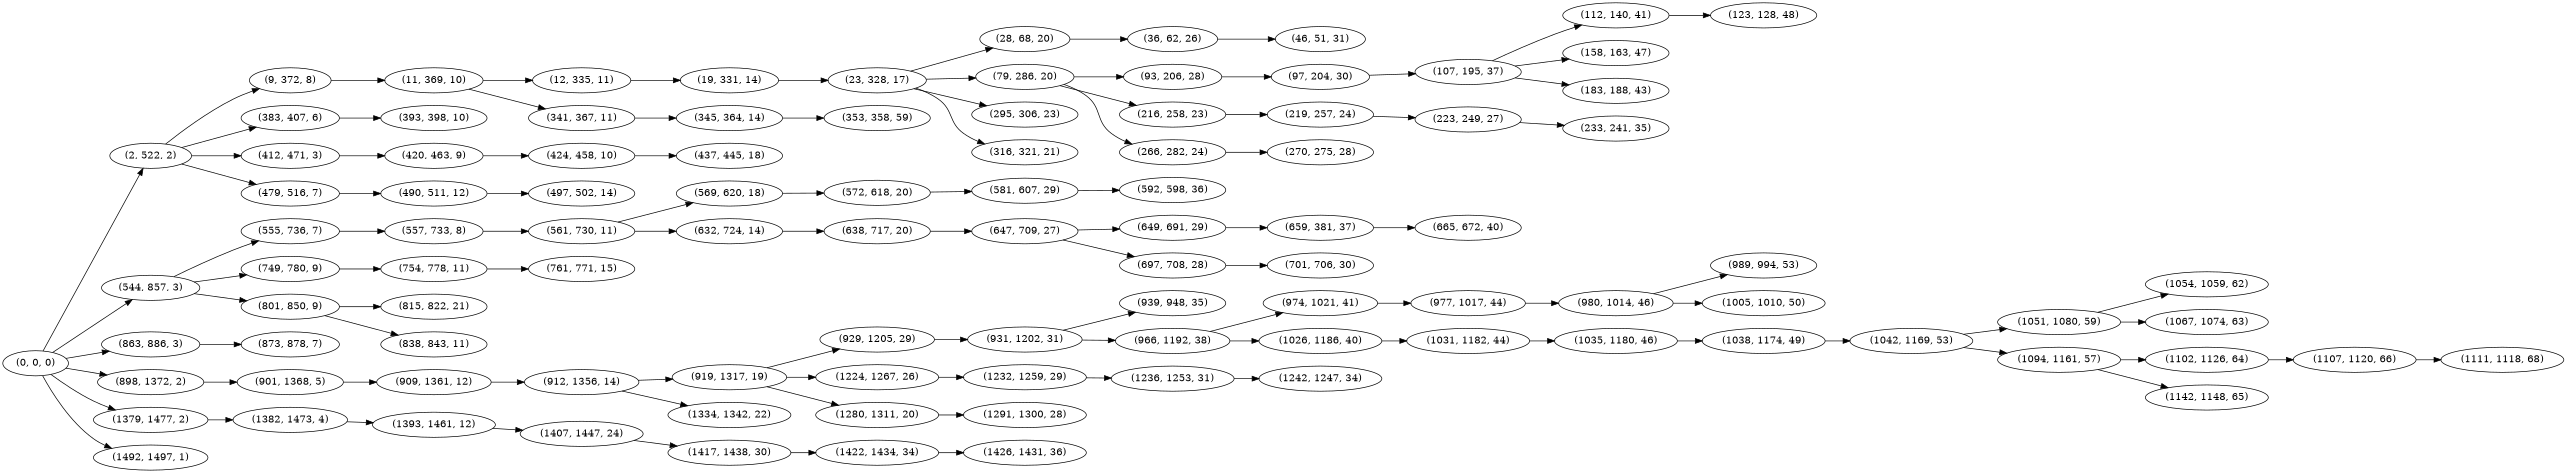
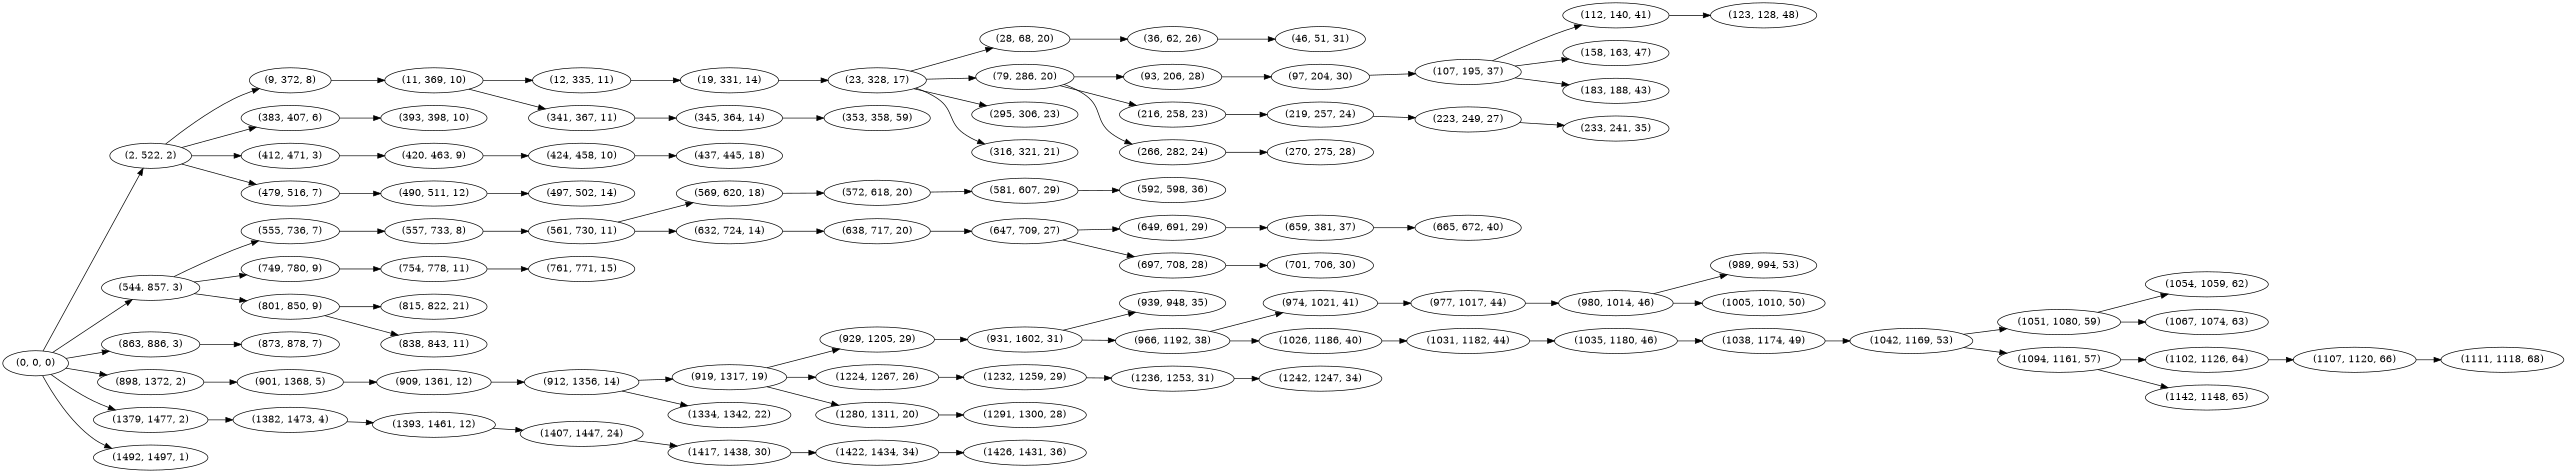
(1025, 340) -> (1025, 340)
